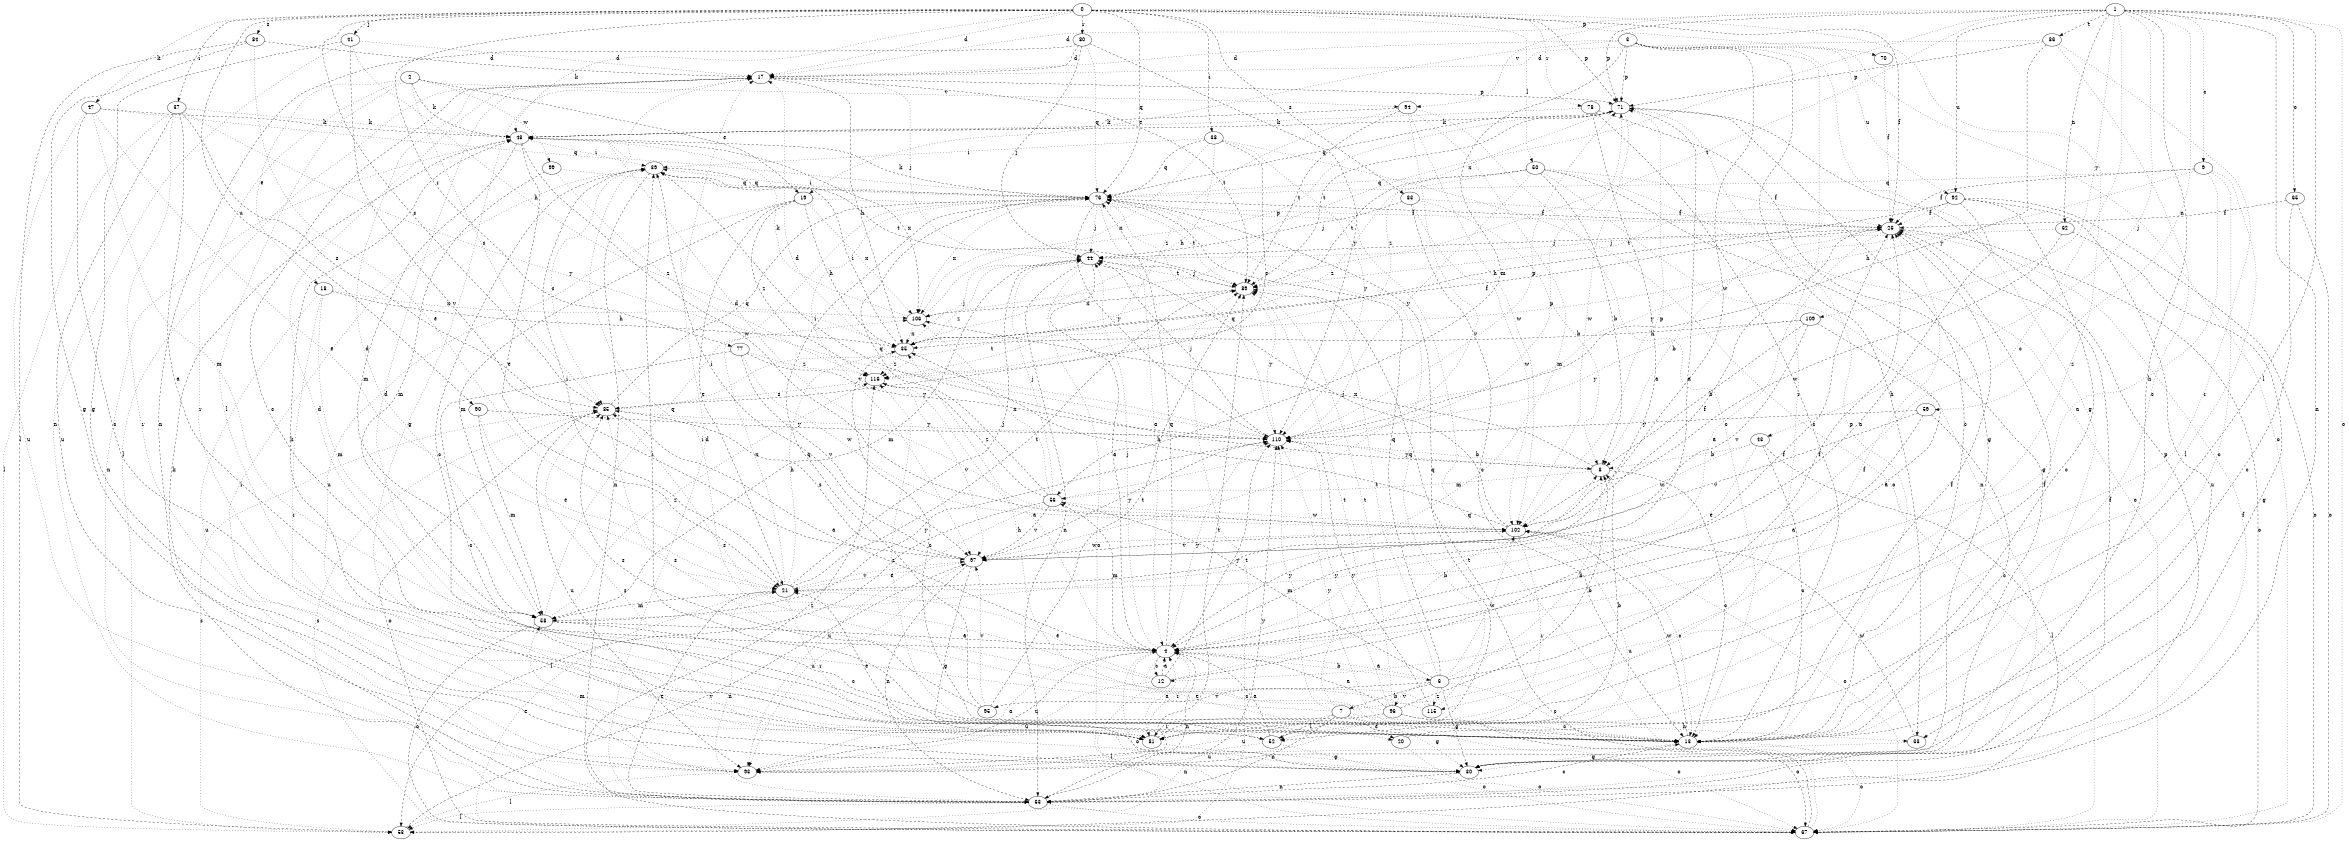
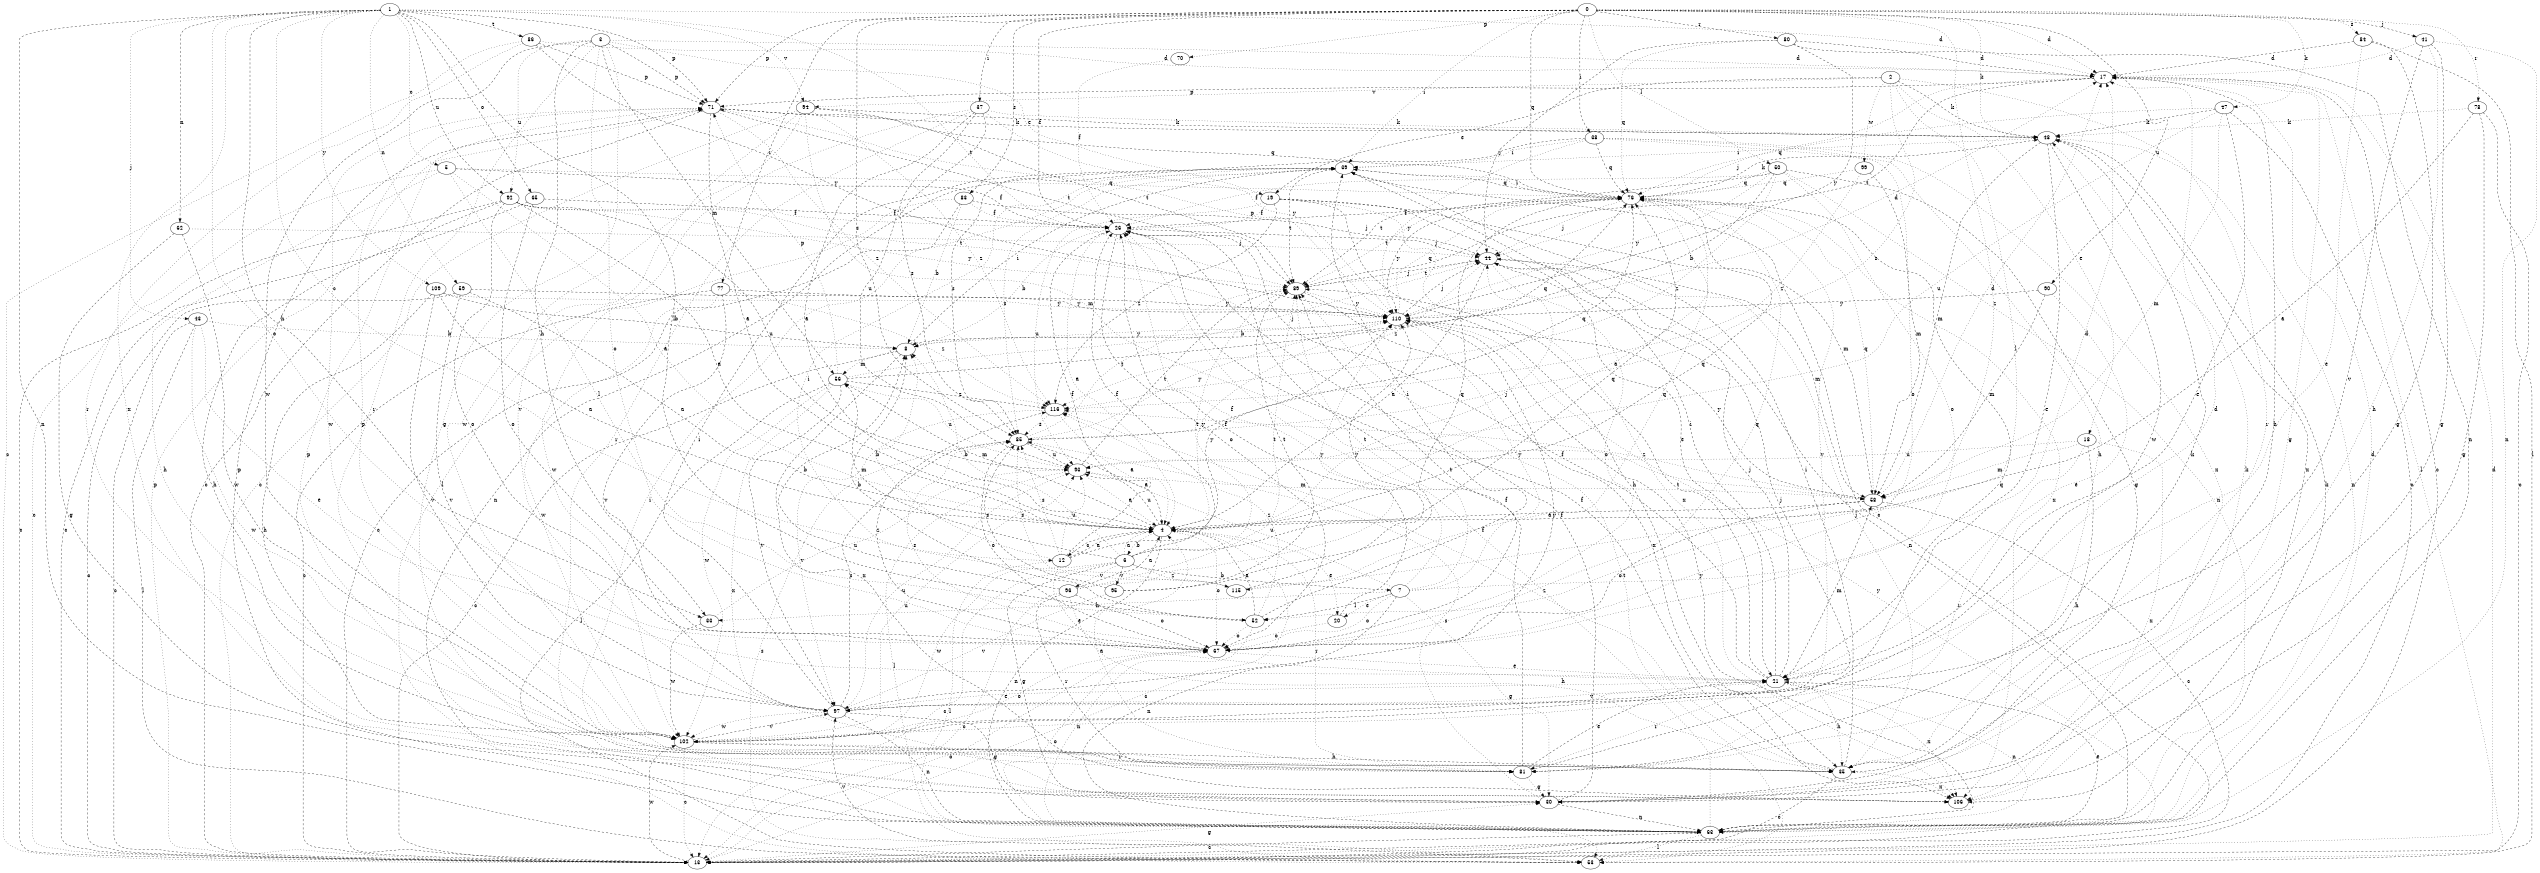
none -> (1454, 67)
(2203, 168) -> (447, 168)
(911, 333) -> (1902, 777)
(385, 423) -> (2143, 467)
